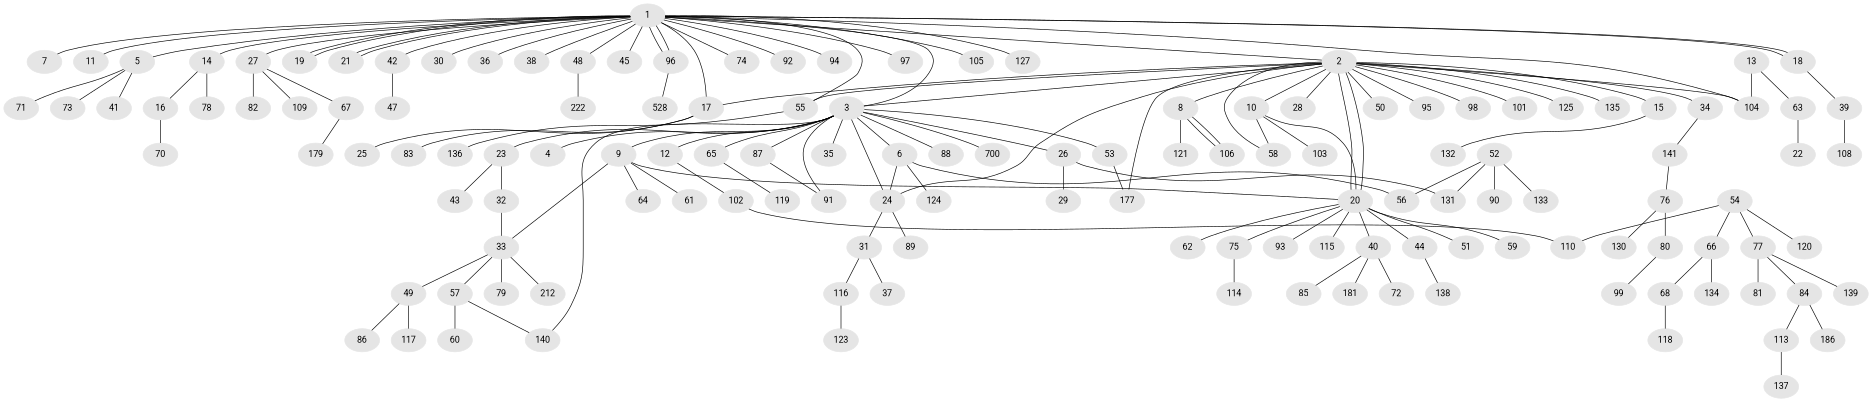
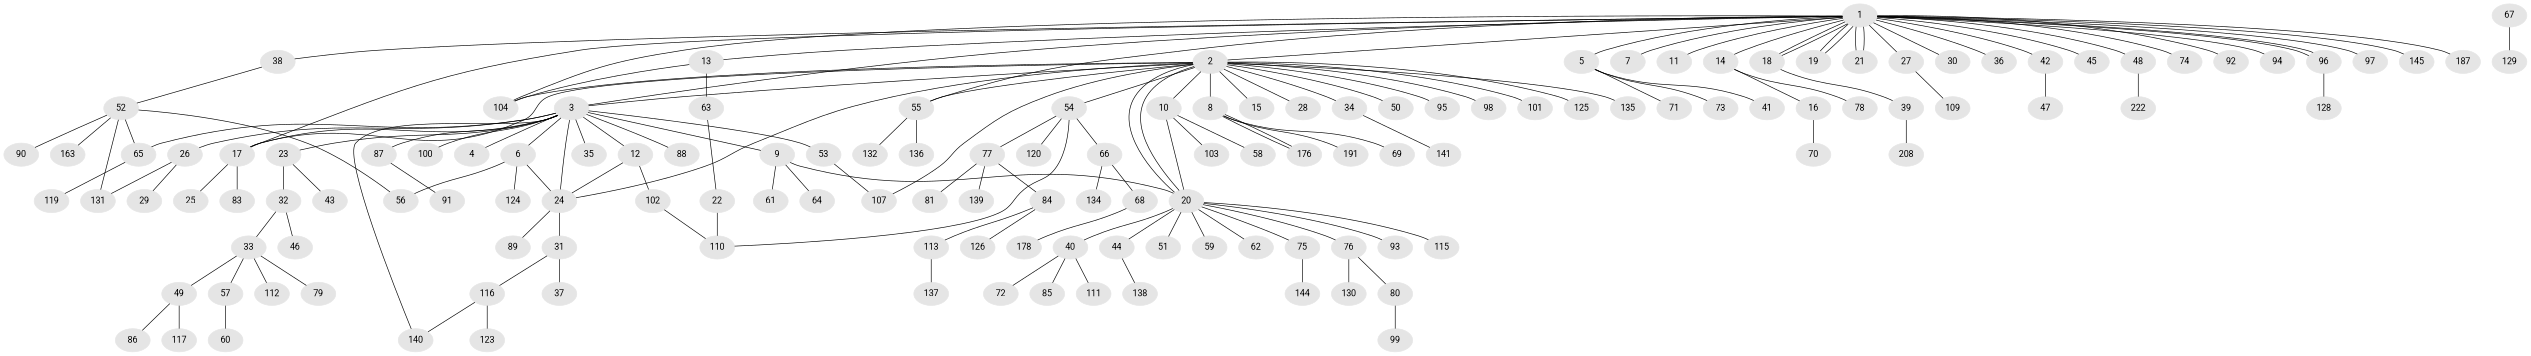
none -> (1199, 34)
(976, 62) -> (2417, 62)
(1023, 62) -> (2463, 62)
(1248, 79) -> (1137, 86)
none -> (199, 85)
(300, 85) -> none
(253, 108) -> none
(660, 108) -> (2324, 108)
none -> (130, 131)
(1553, 131) -> (893, 131)
(804, 149) -> (404, 130)
(316, 155) -> (2509, 62)
(992, 155) -> (425, 155)
(1181, 155) -> (1351, 155)
(1227, 155) -> (1304, 155)
none -> (1397, 155)
(1844, 155) -> (1906, 155)
none -> (597, 178)
(1668, 178) -> (1270, 219)
(560, 201) -> none
(1127, 201) -> (879, 201)
(1541, 201) -> (68, 155)
none -> (717, 224)
none -> (295, 247)
(548, 294) -> (272, 294)
(1234, 294) -> (1302, 294)
(1350, 294) -> (1094, 294)
(499, 317) -> (451, 317)
(1665, 340) -> (1024, 247)
(1828, 340) -> (978, 247)
